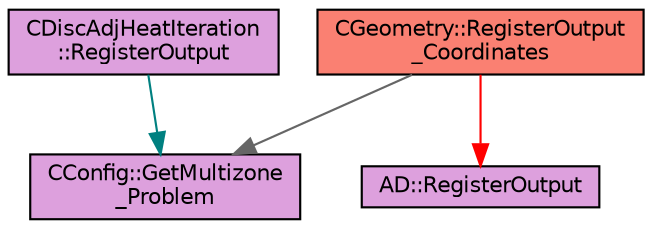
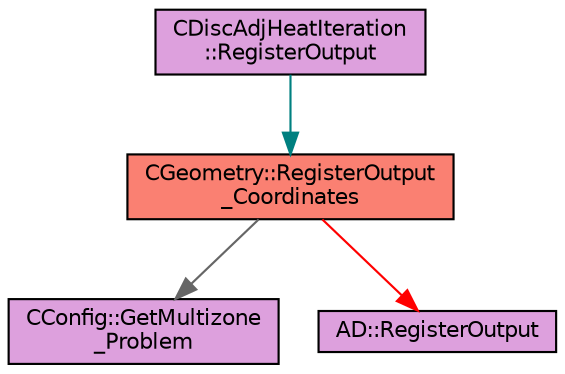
(153, 104) -> (290, 103)
